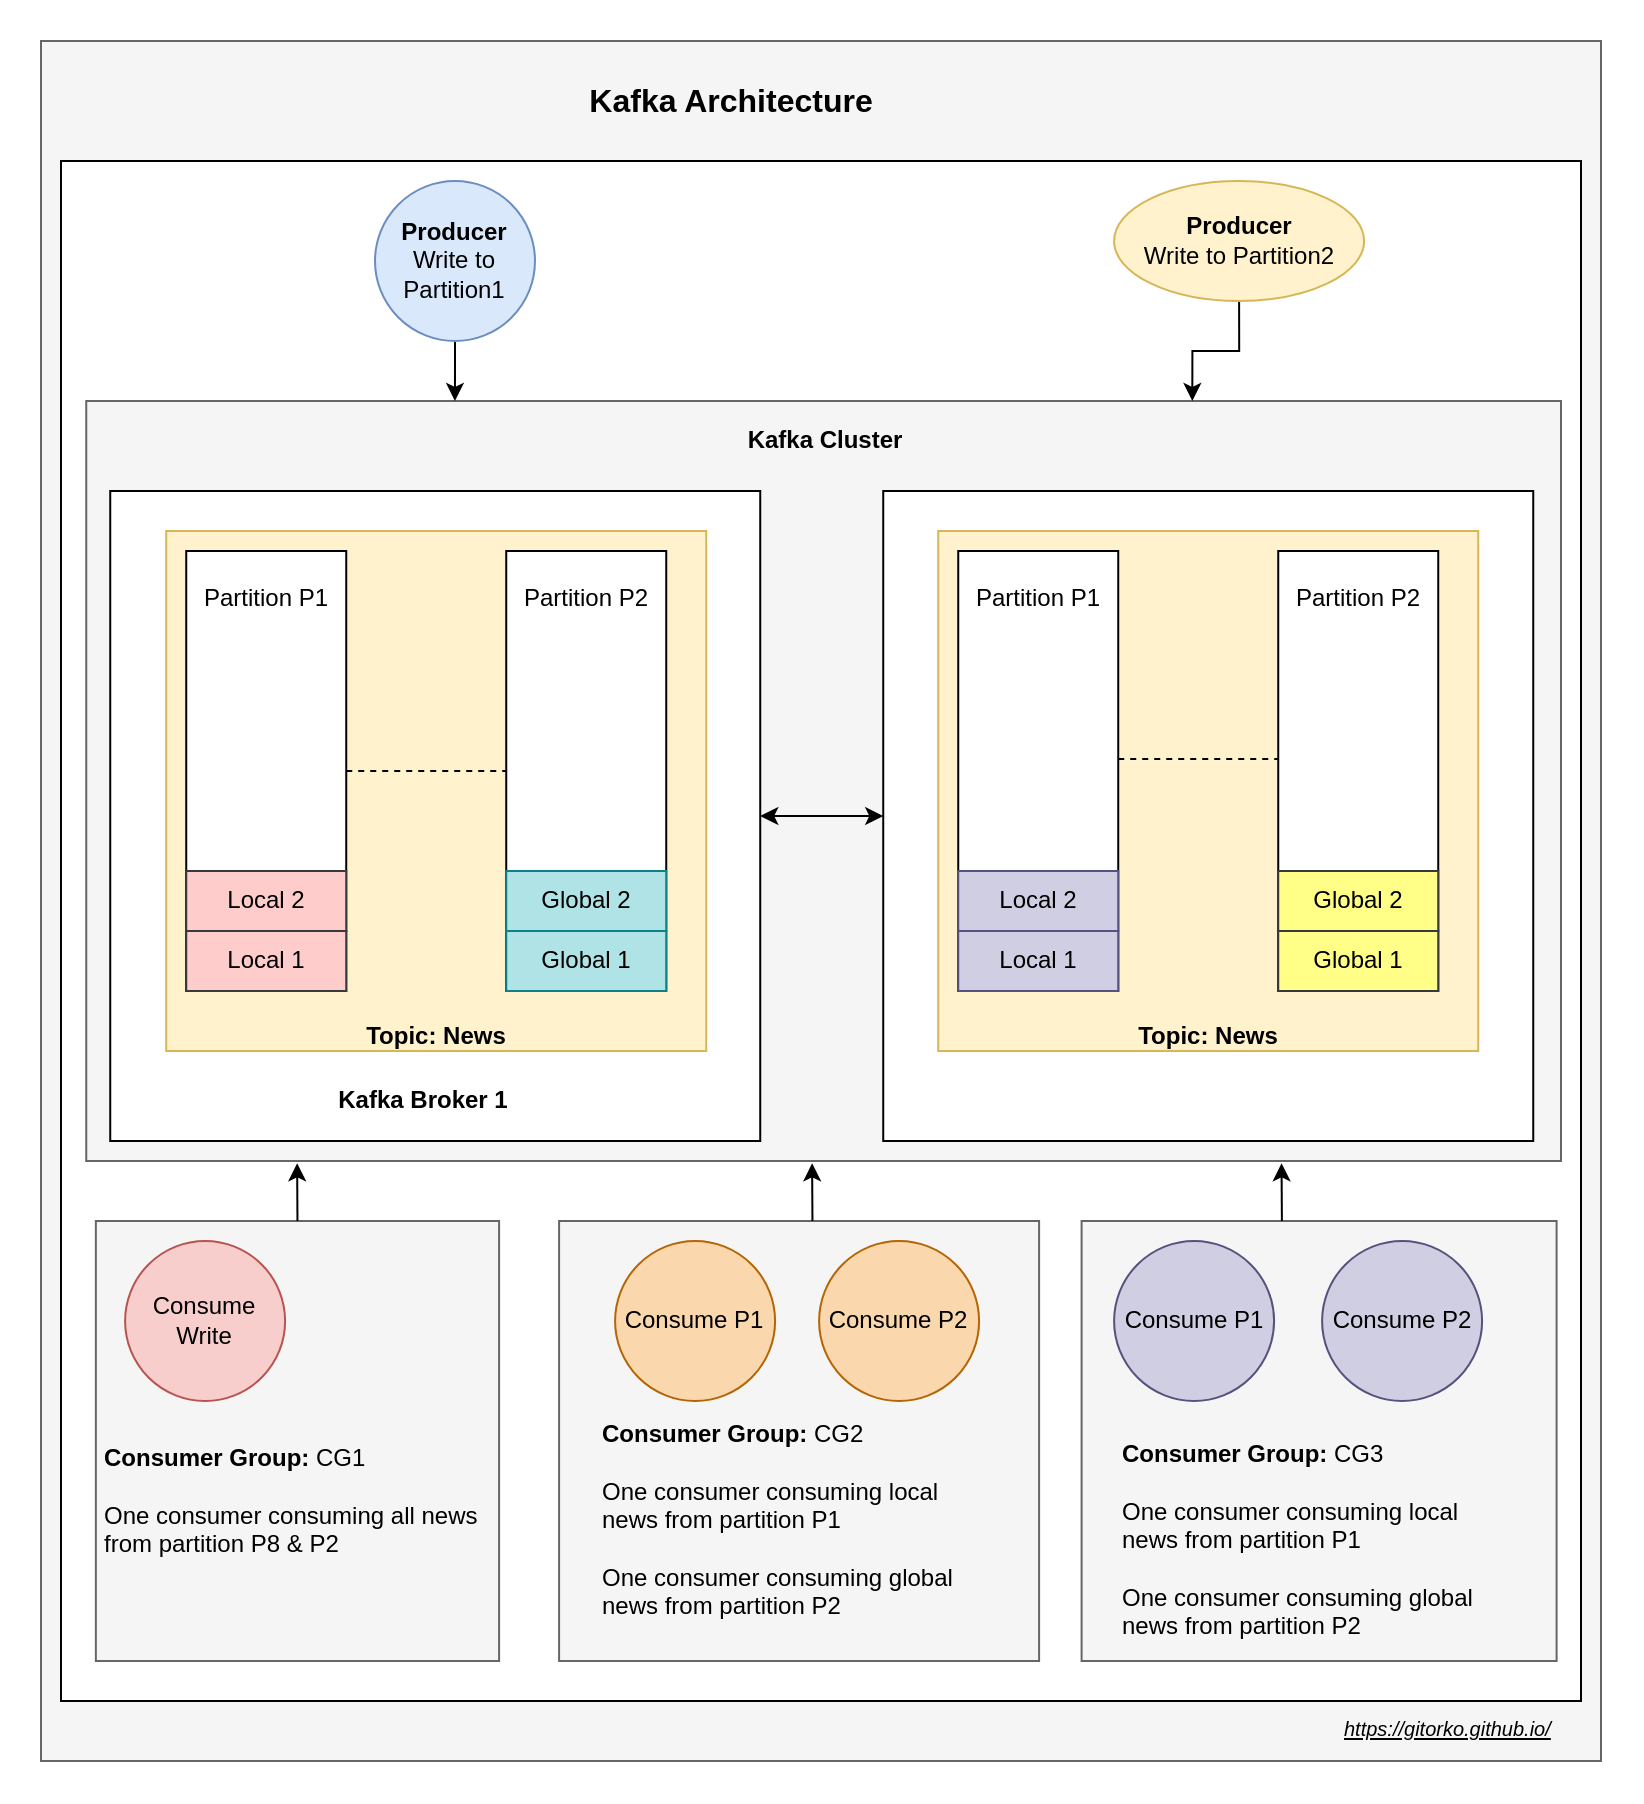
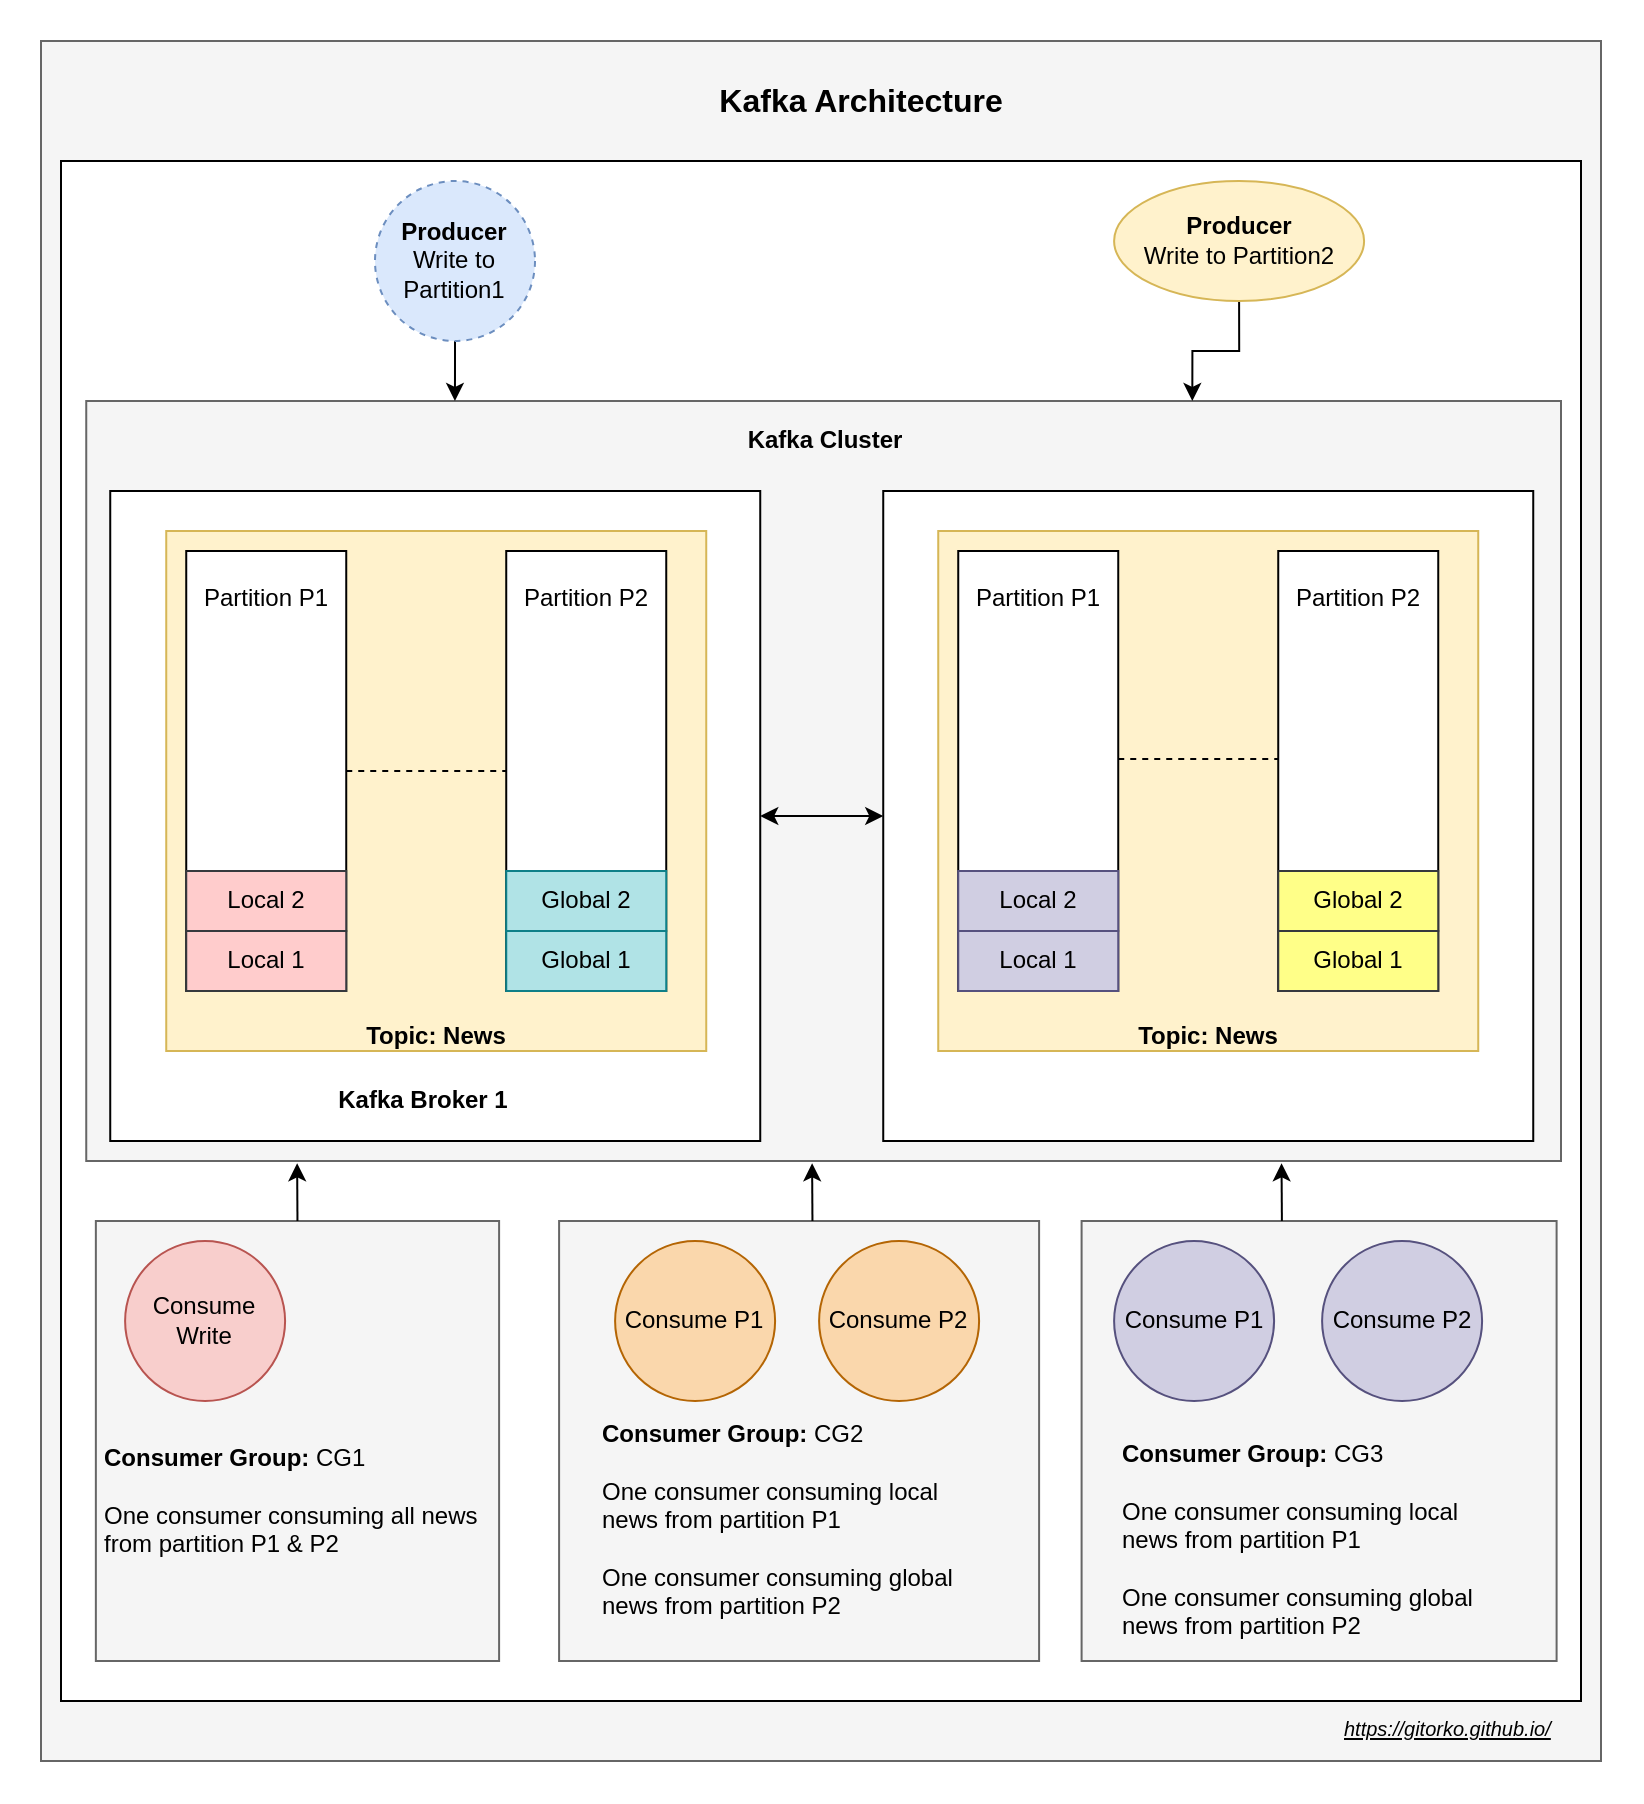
(731, 101) -> (861, 101)
(455, 261) -> (455, 261)
(303, 1501) -> (303, 1501)
